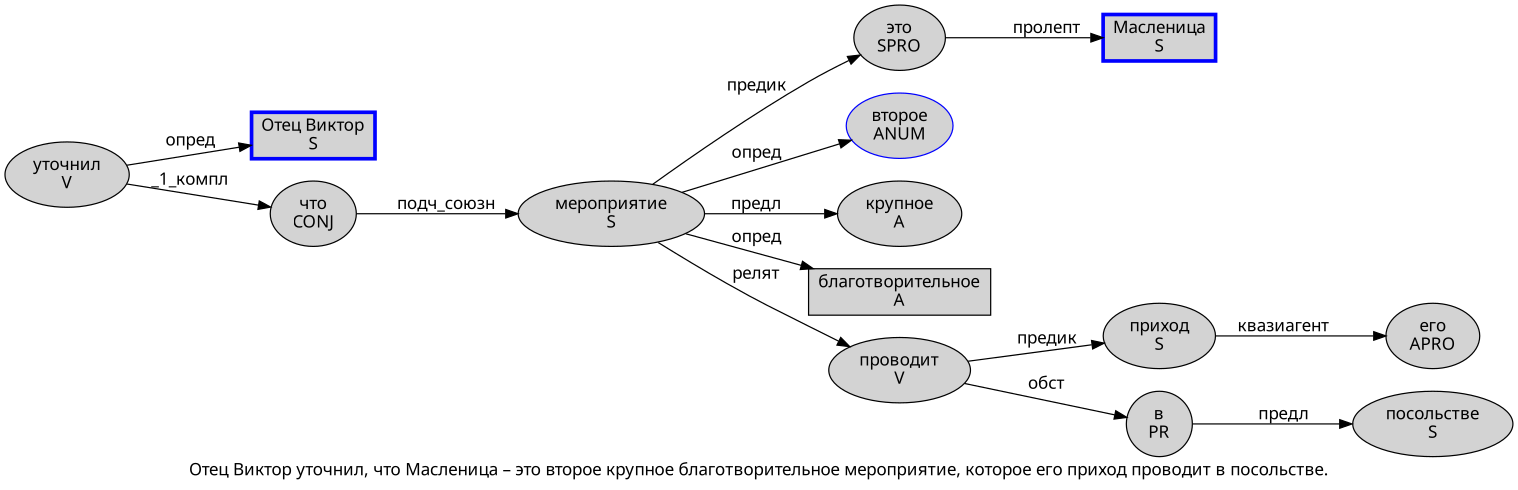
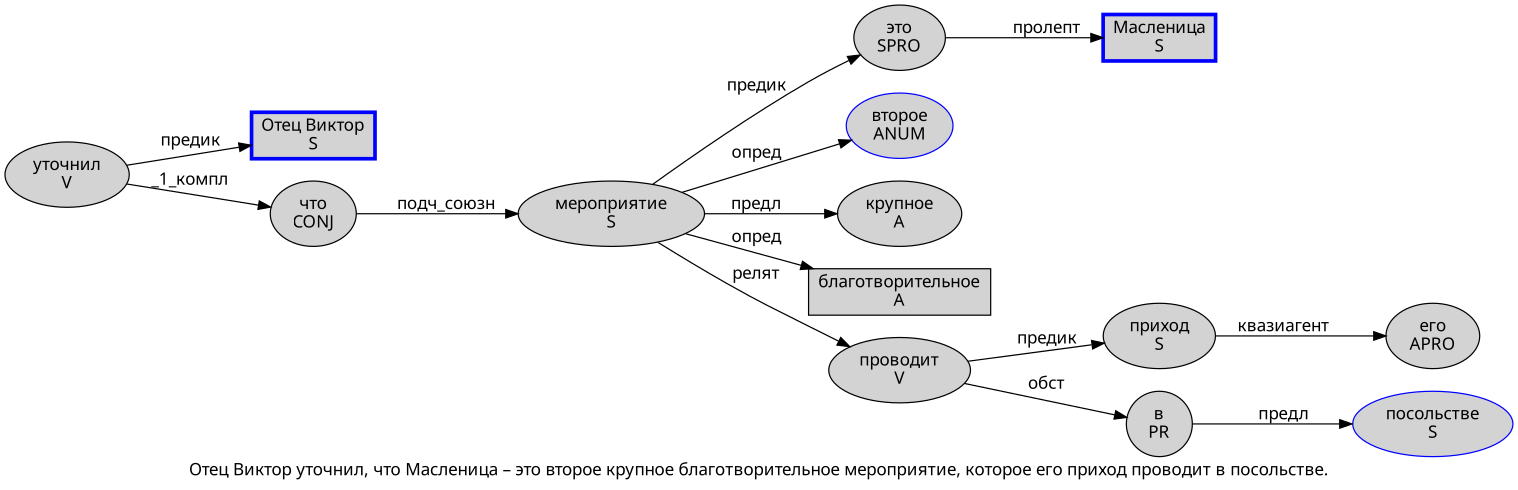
(190, 141) -> (190, 141)
(1433, 424) -> (1433, 424)
